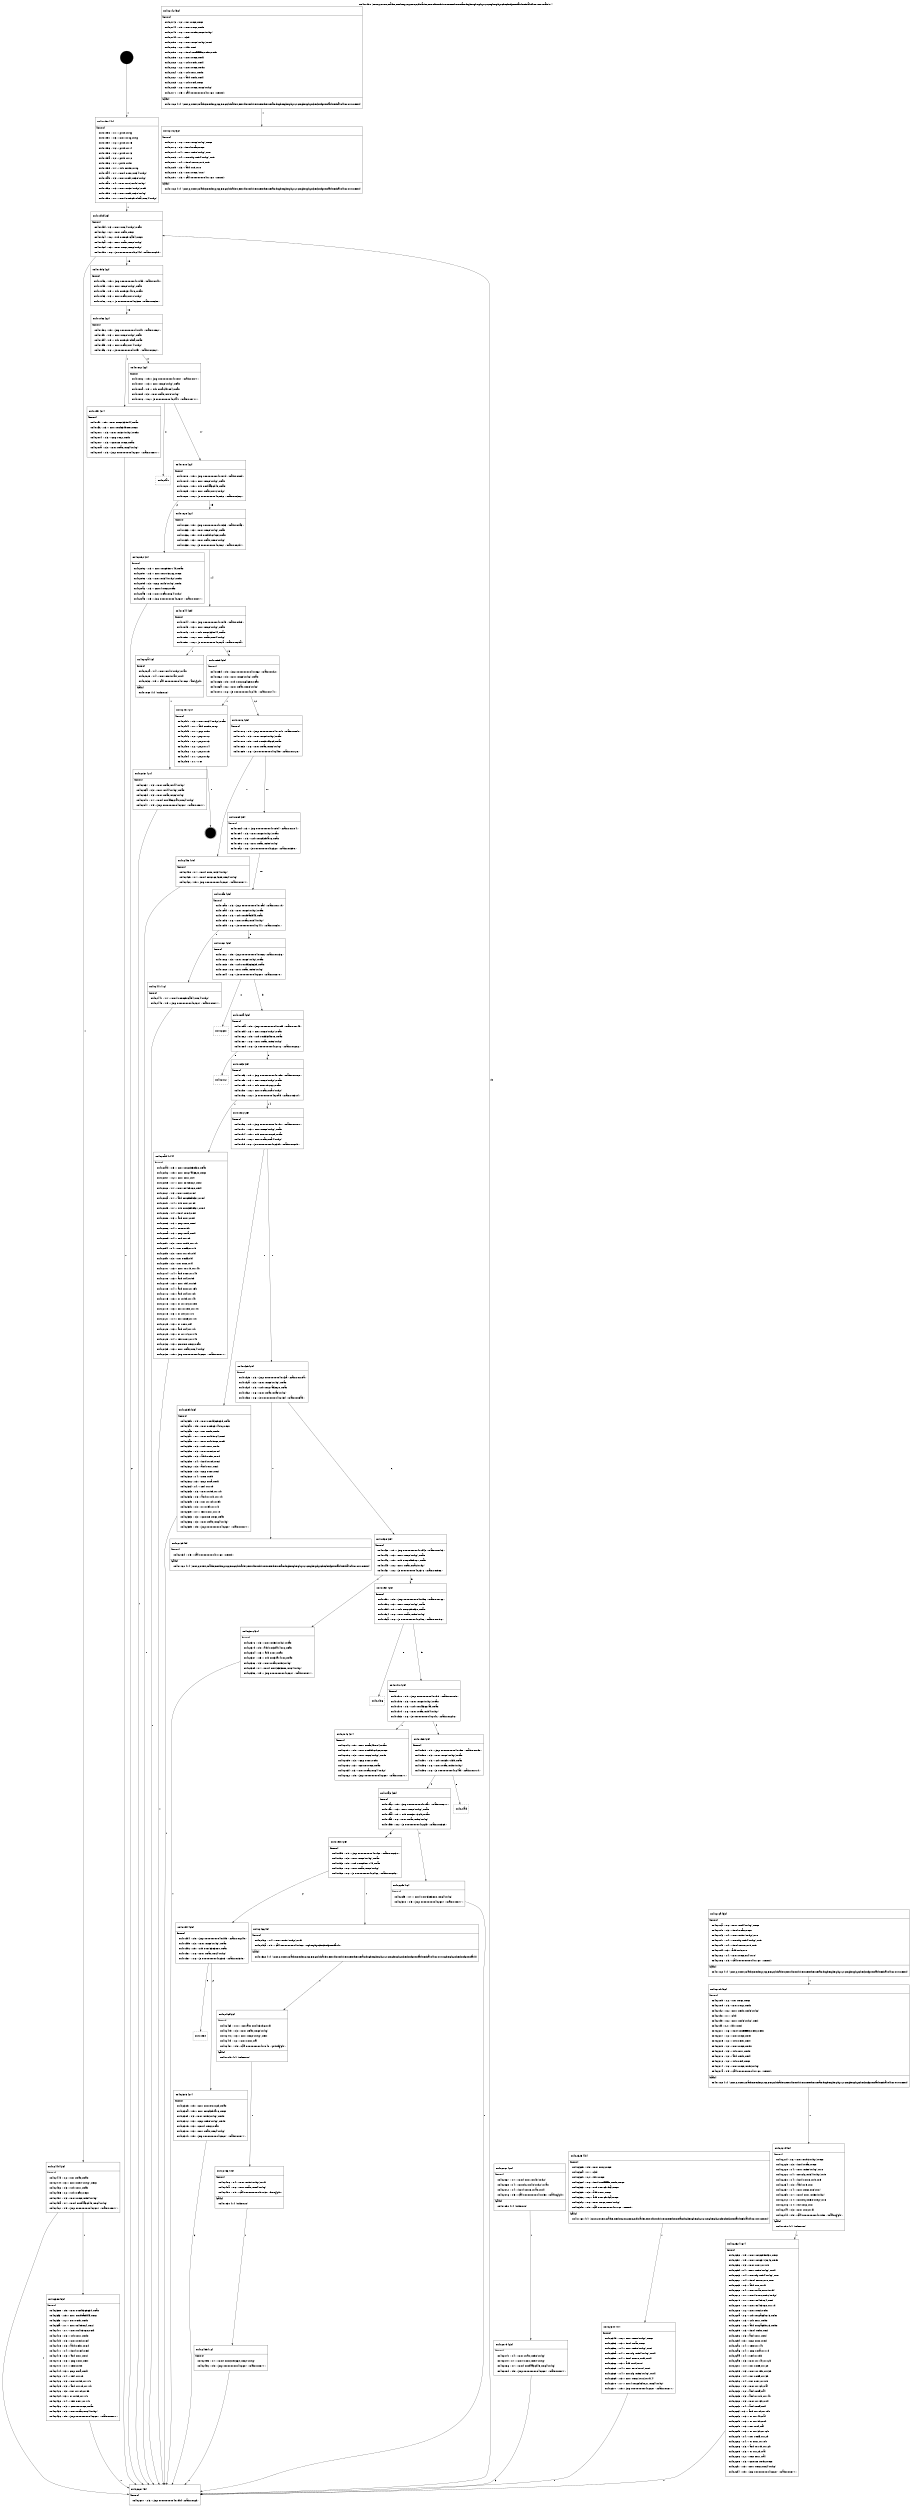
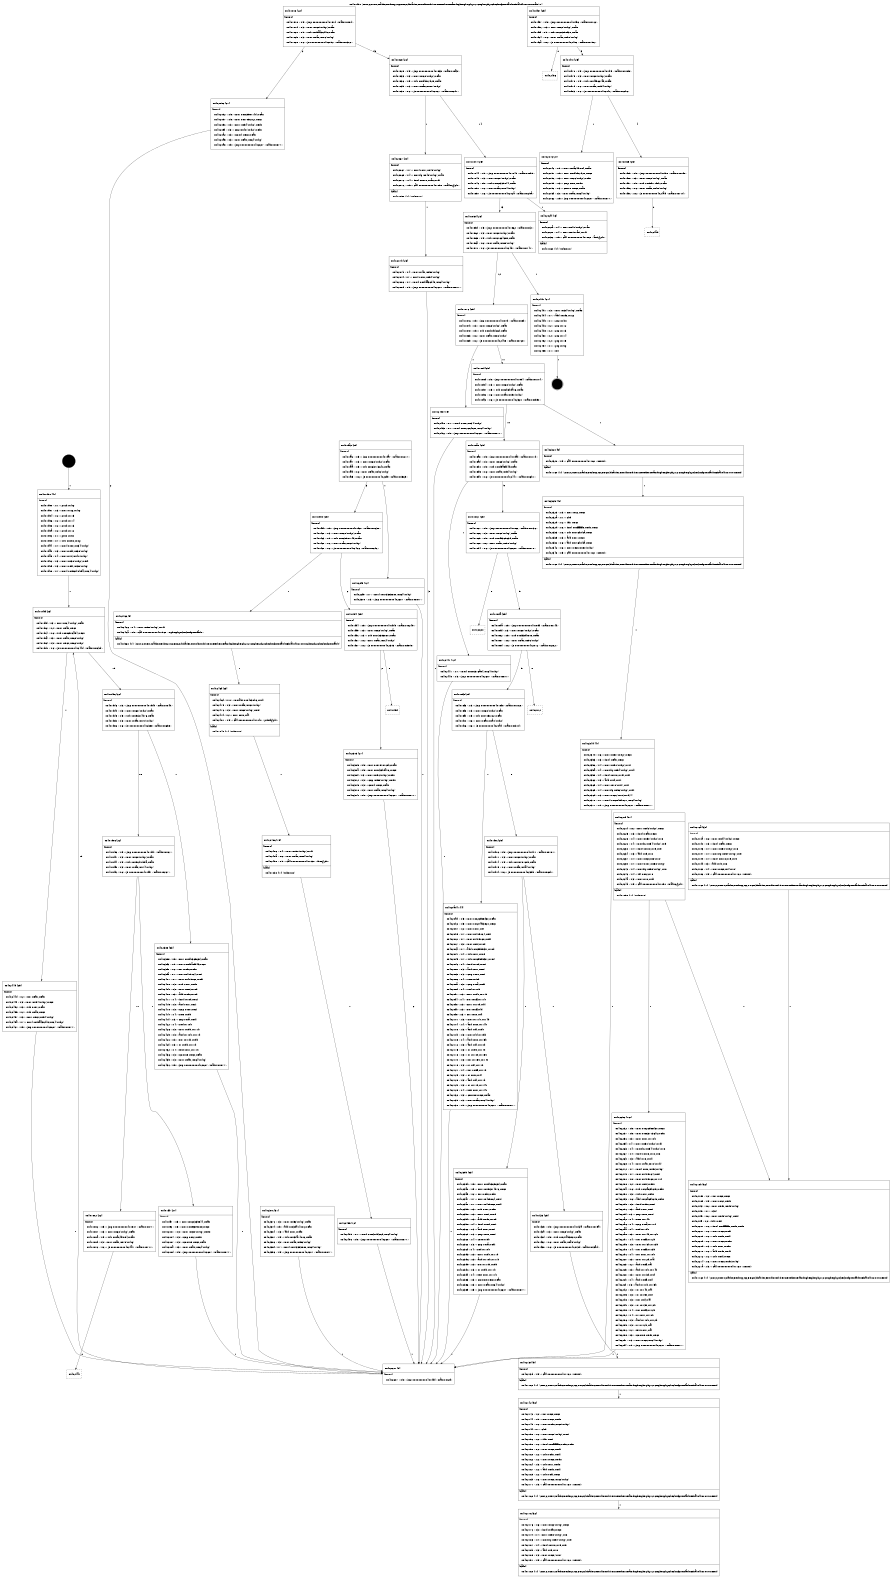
none -> (425, 124)
(187, 431) -> none
none -> (643, 461)
(170, 789) -> none
(269, 1104) -> (511, 774)
none -> (619, 1393)
(410, 1555) -> none
(432, 1781) -> none
(809, 2115) -> (717, 1039)
(83, 2253) -> (180, 834)
